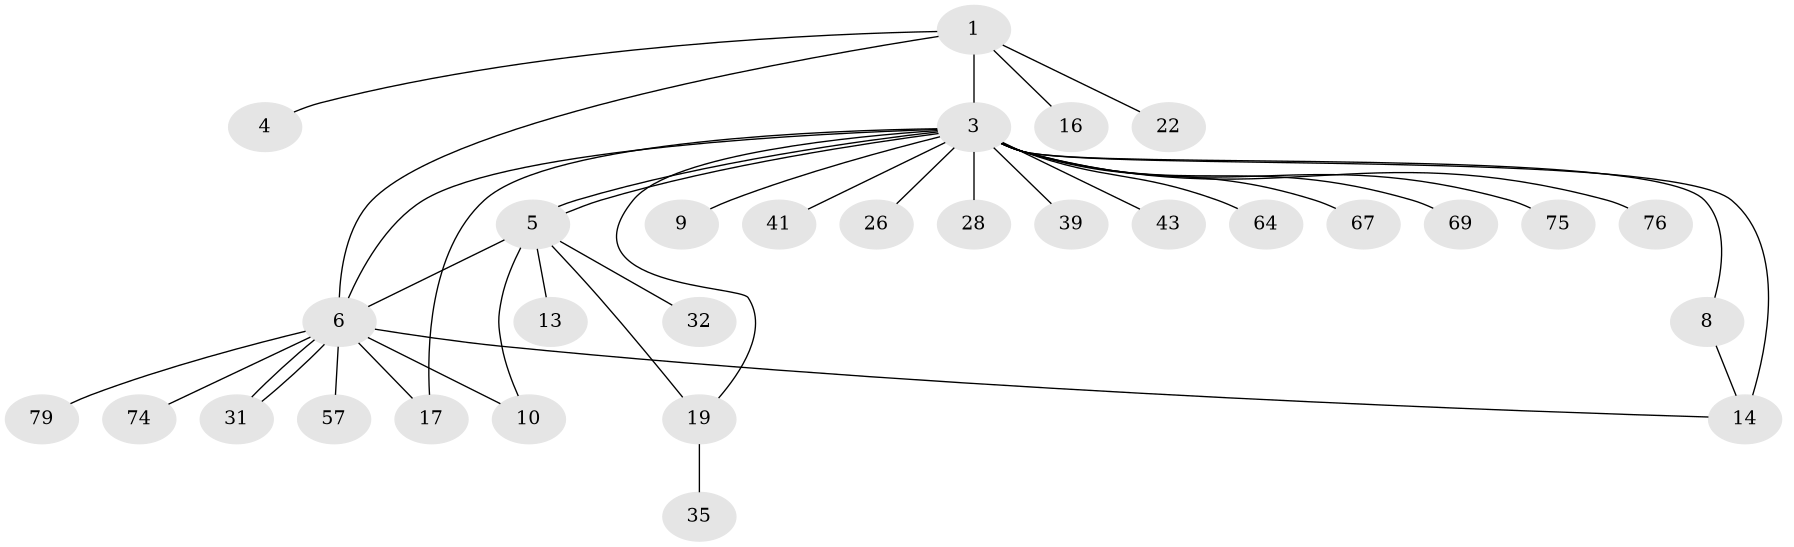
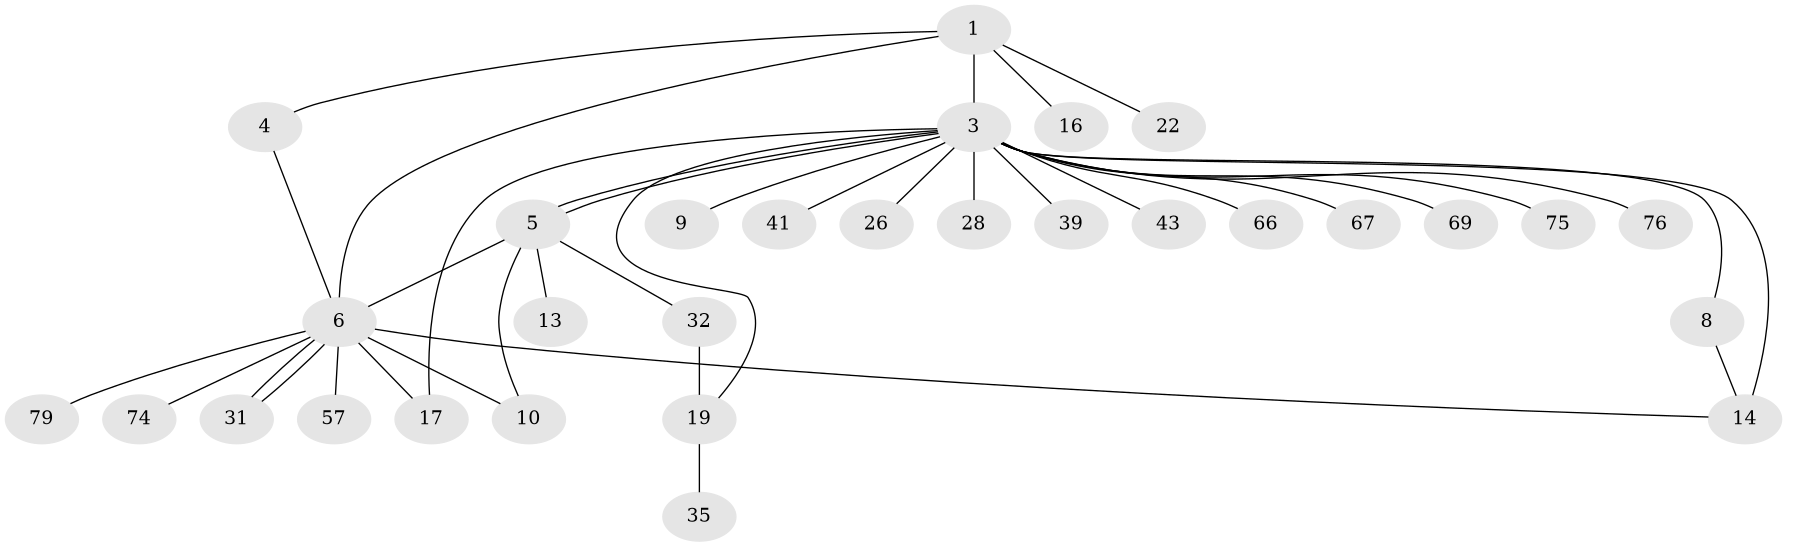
(535, 166) -> (302, 224)
(1266, 225) -> (1266, 225)
(619, 320) -> (699, 373)
